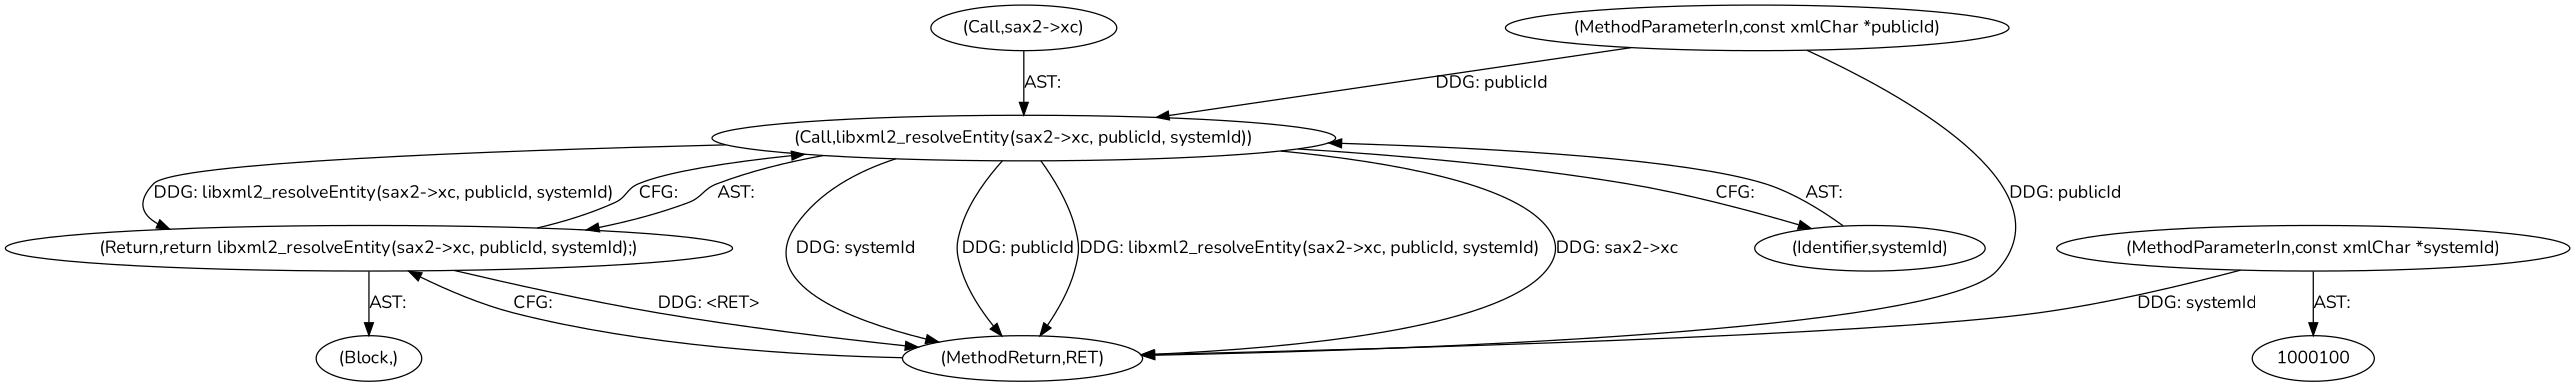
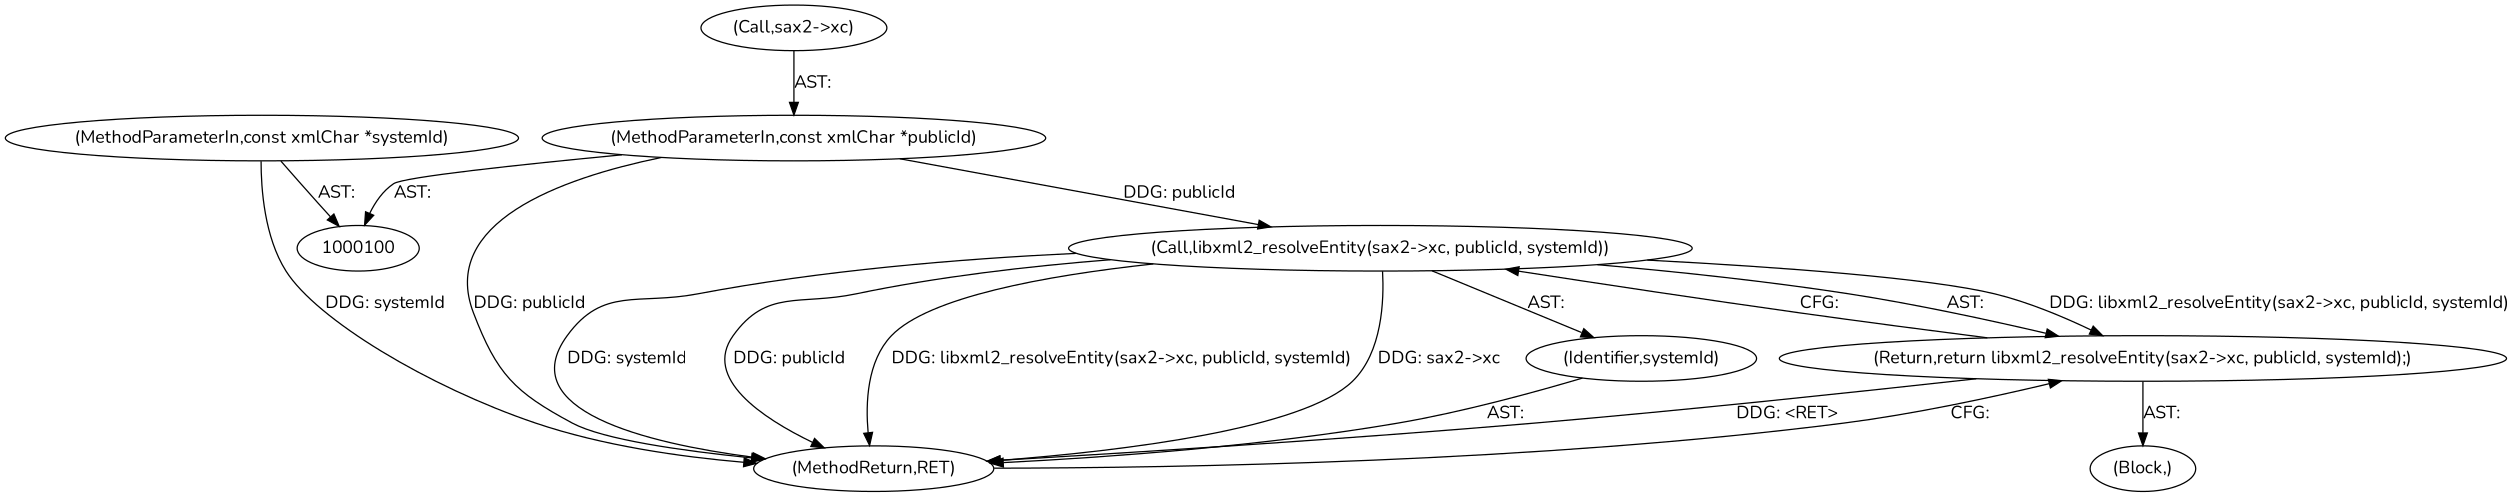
(1024, 77) -> (794, 77)
(1599, 158) -> (1368, 428)
none -> (488, 169)
(1738, 193) -> (1549, 303)
